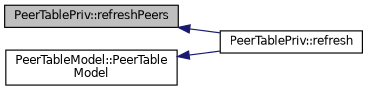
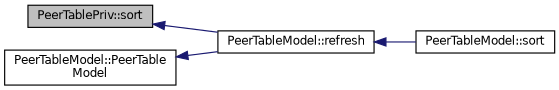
(91, 16) -> (90, 16)
(291, 42) -> (296, 42)
none -> (485, 42)
